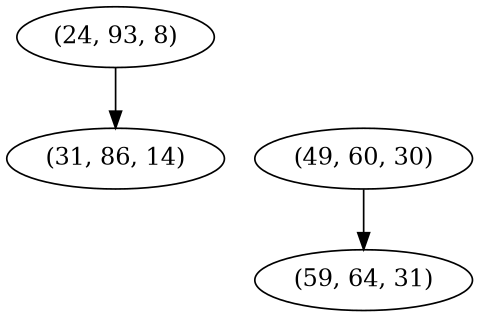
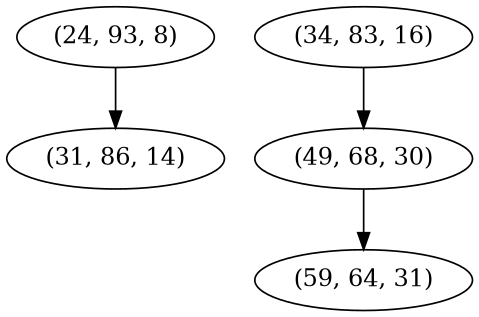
none -> (364, 37)
(364, 159) -> (364, 159)
